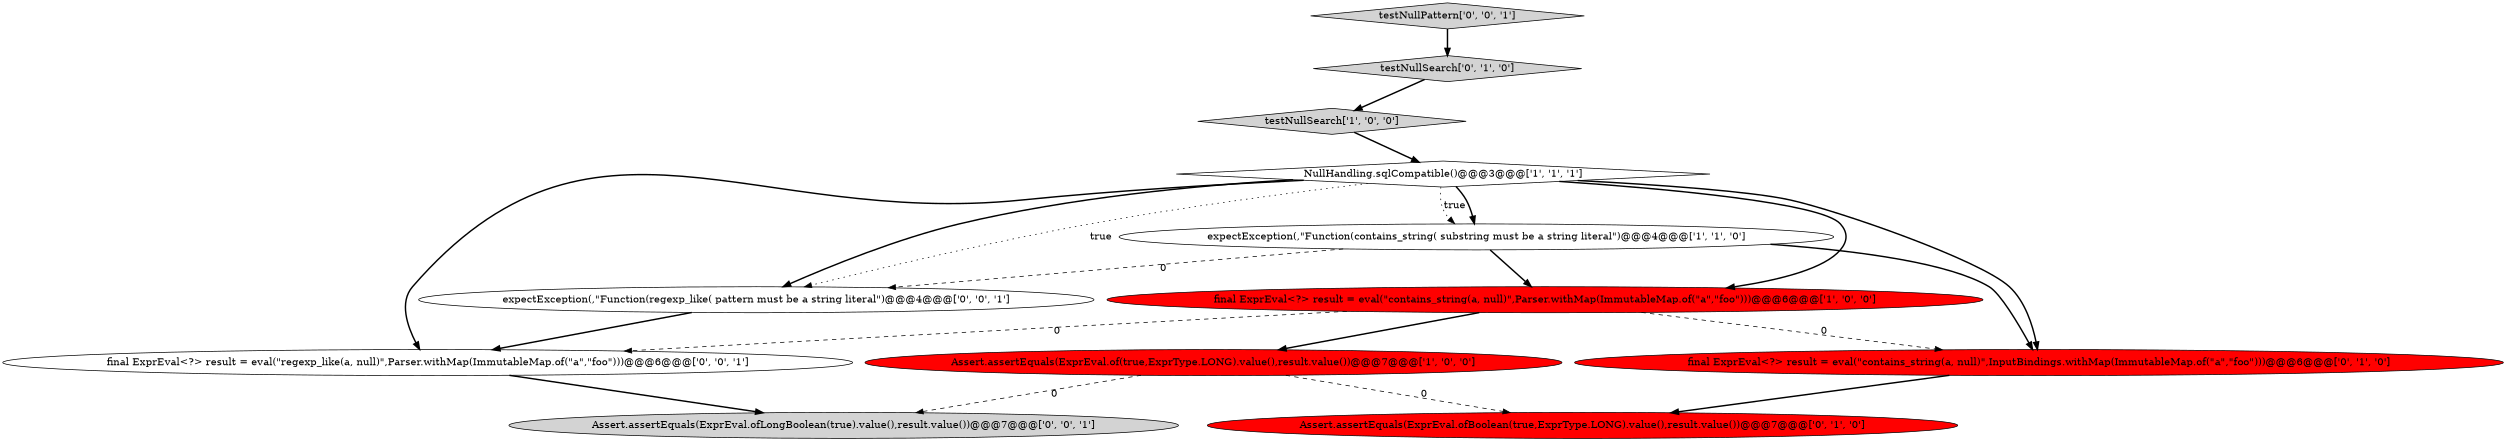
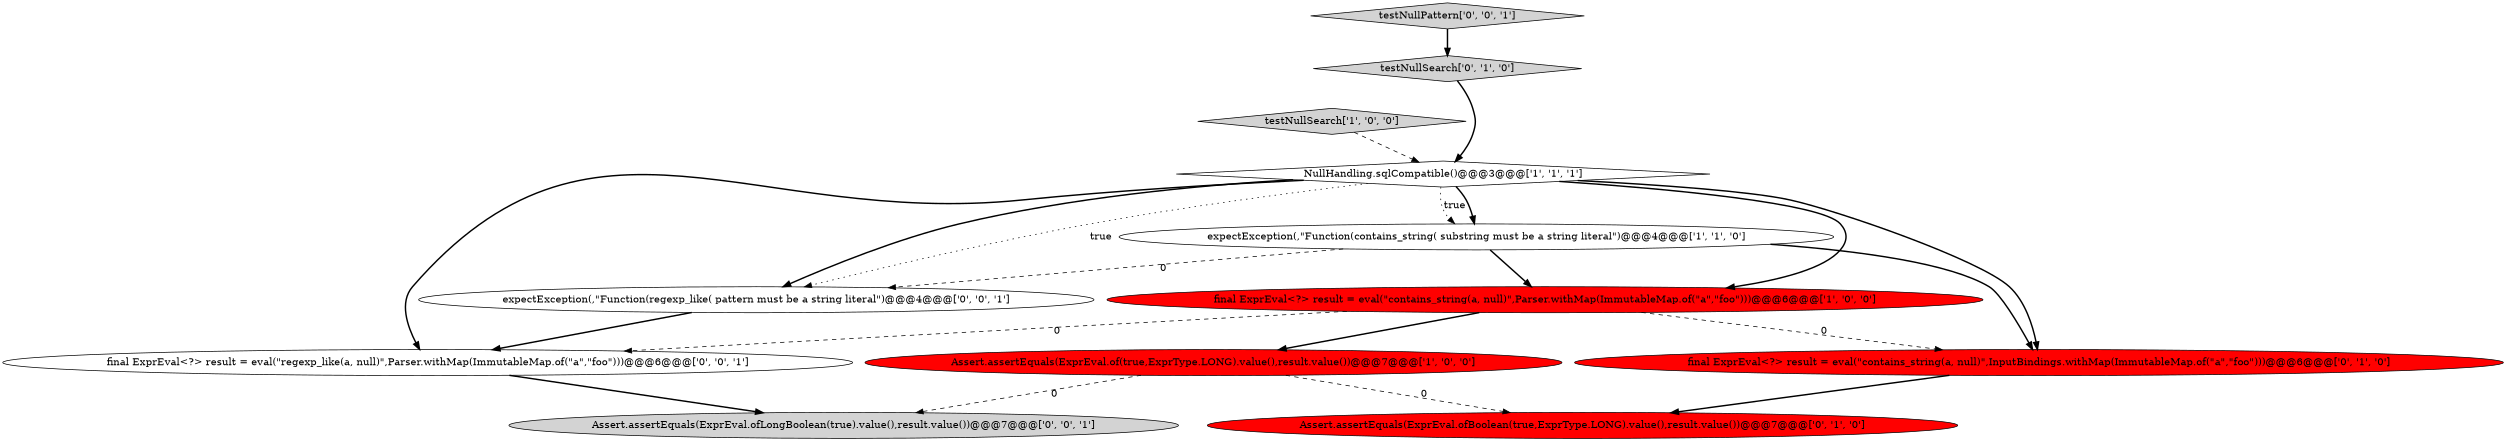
(1393, 93) -> (1475, 118)
(1383, 146) -> (1383, 146)
